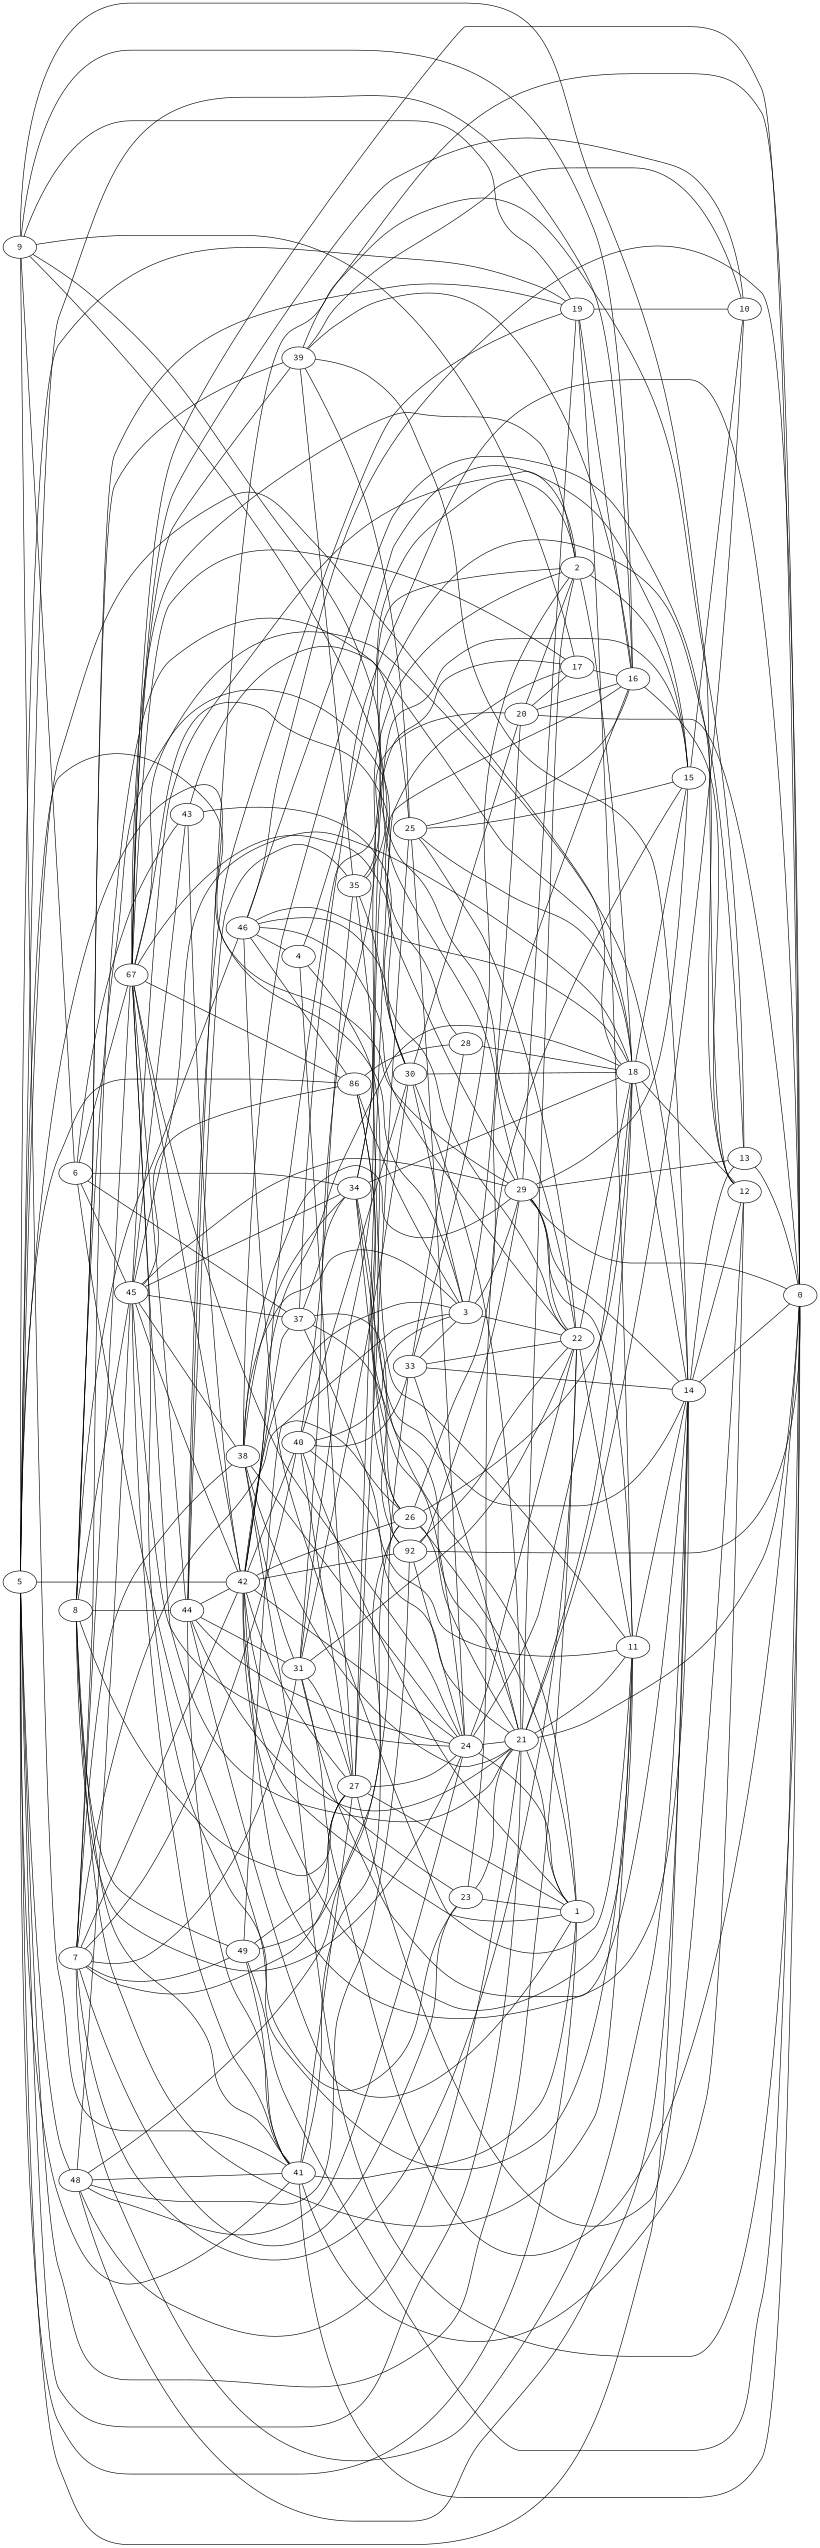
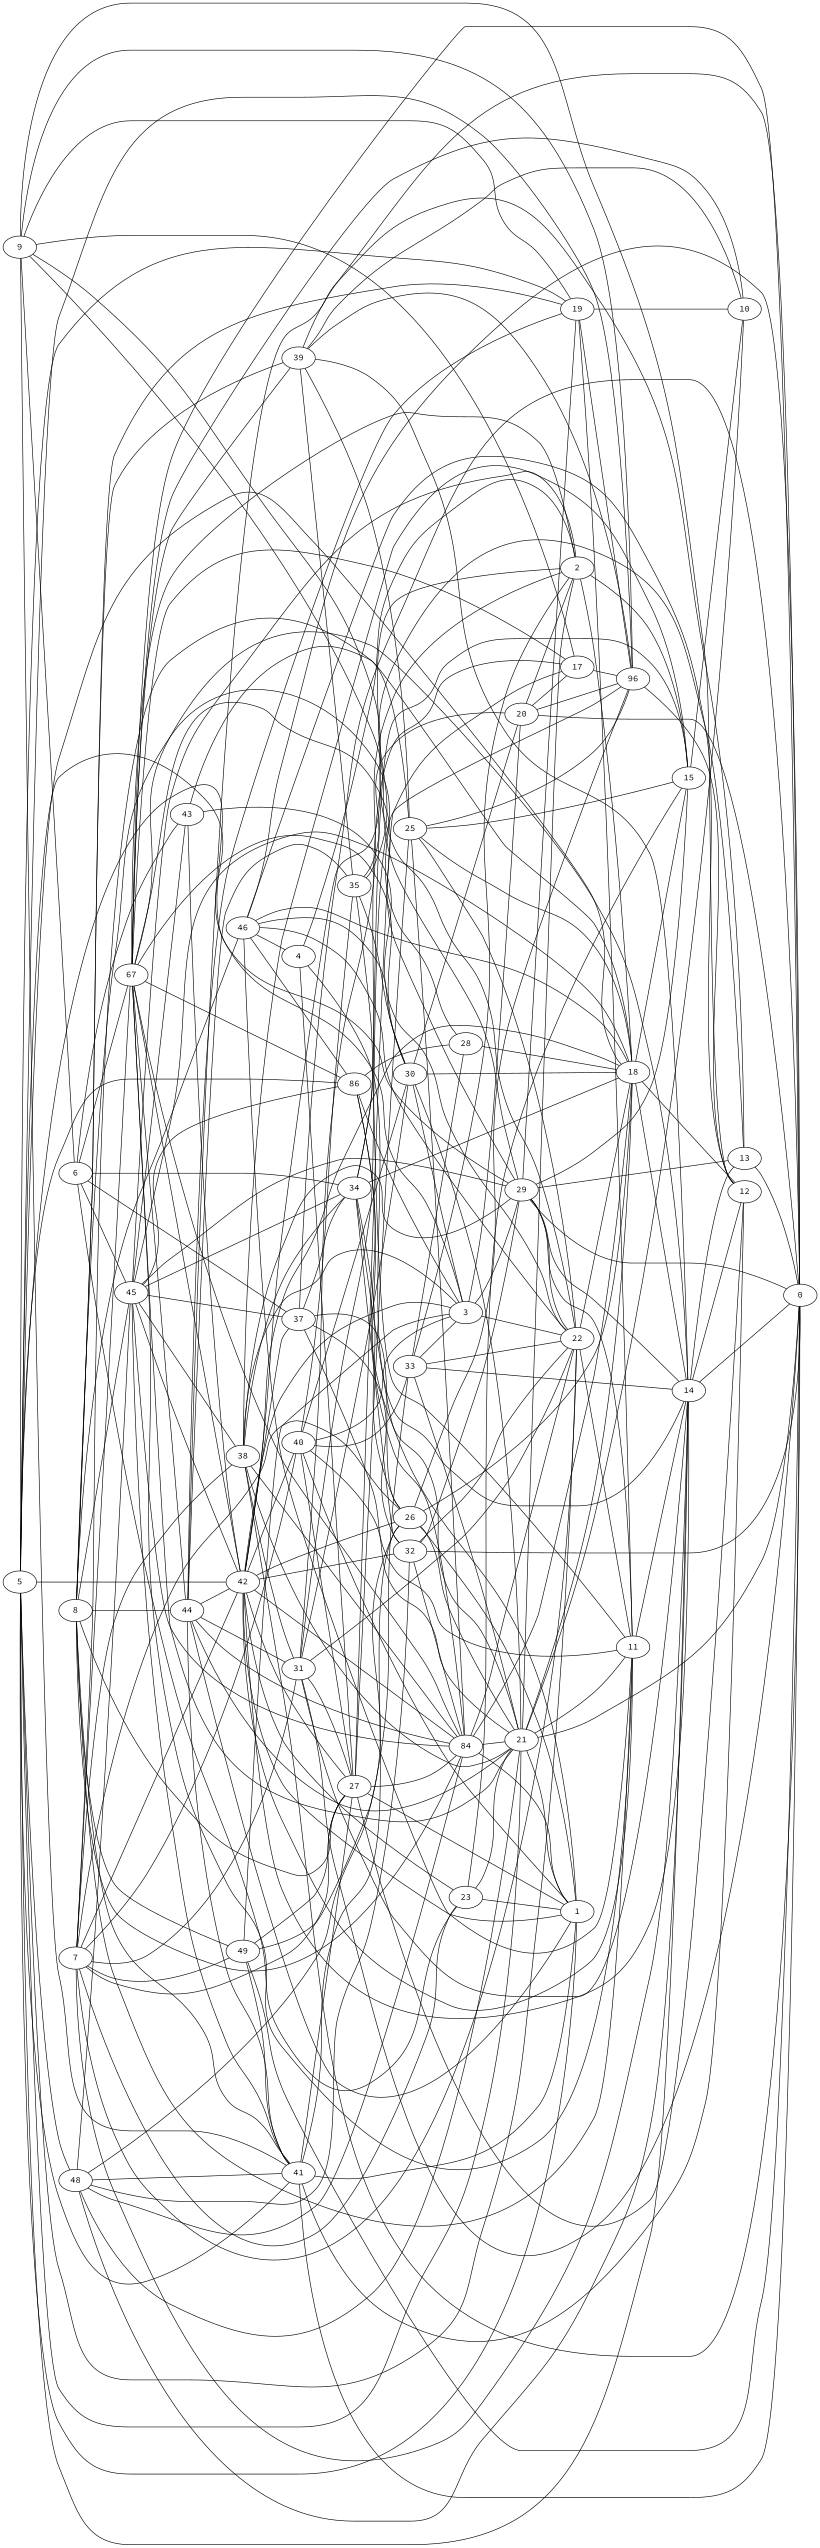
(633, 679) -> (633, 679)
(410, 1551) -> (410, 1551)
(466, 1746) -> (466, 1746)
